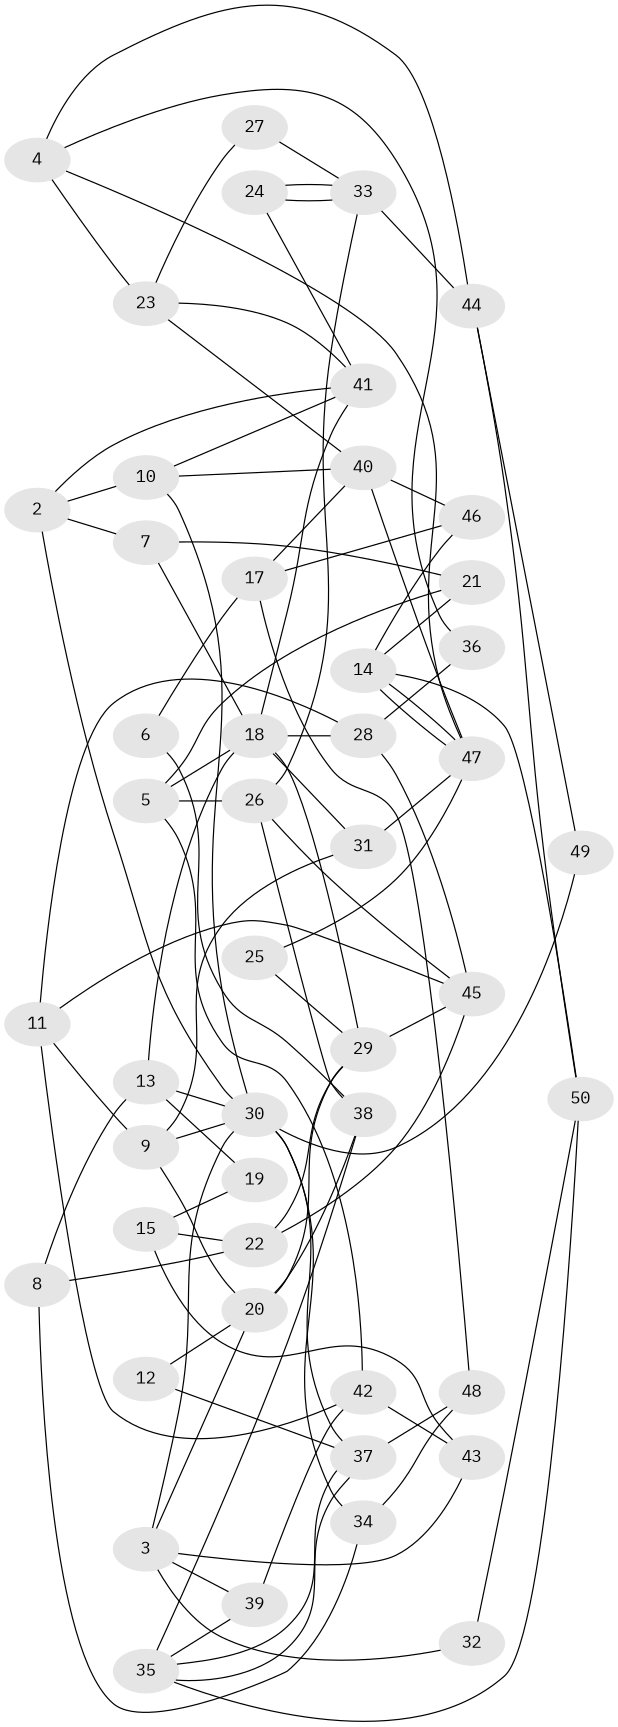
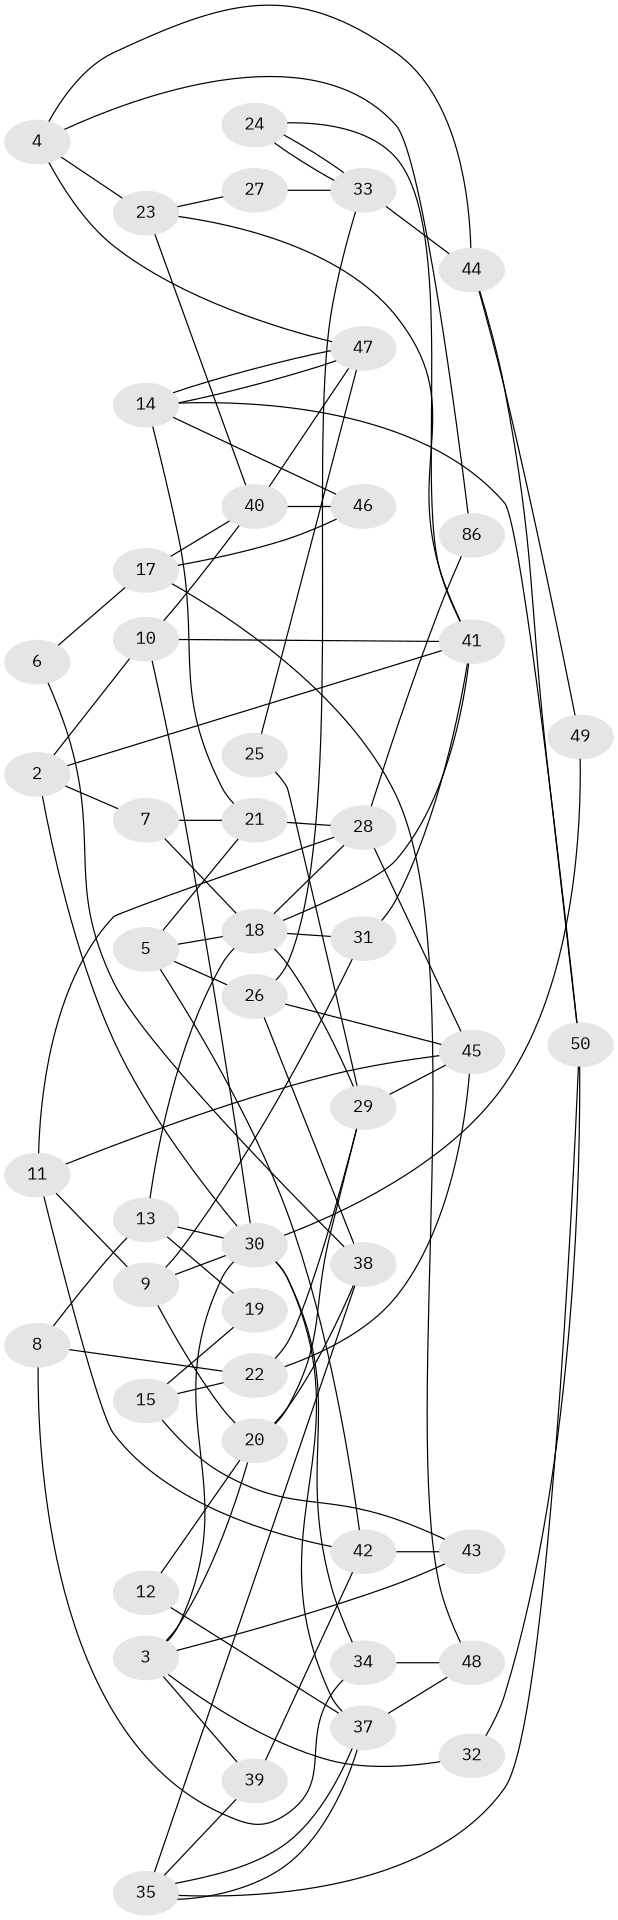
(472, 648) -> (472, 536)
(419, 802) -> (424, 835)
none -> (308, 824)
